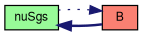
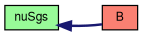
(74, 9) -> none
